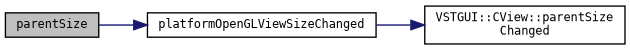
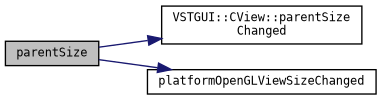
(393, 25) -> (123, 44)
